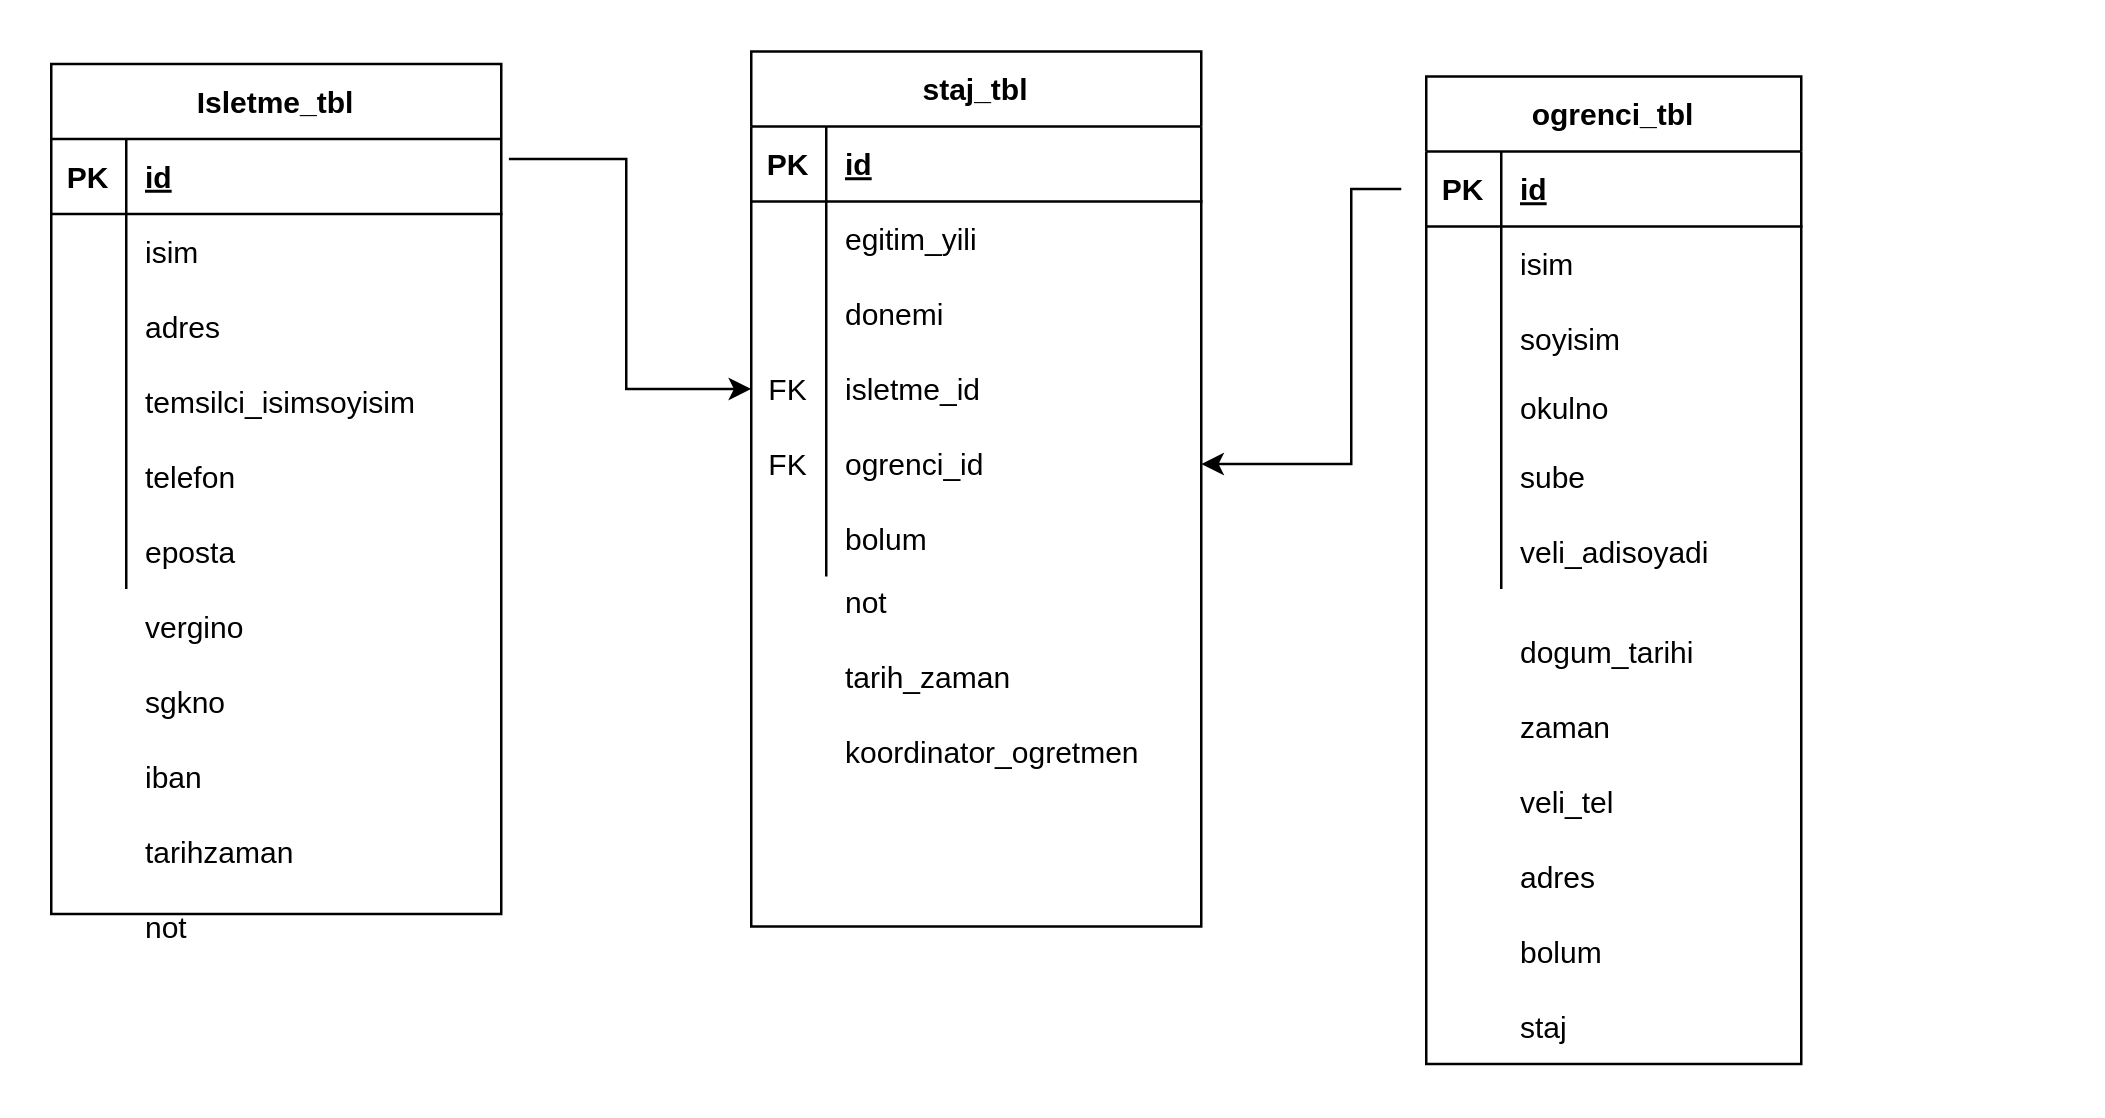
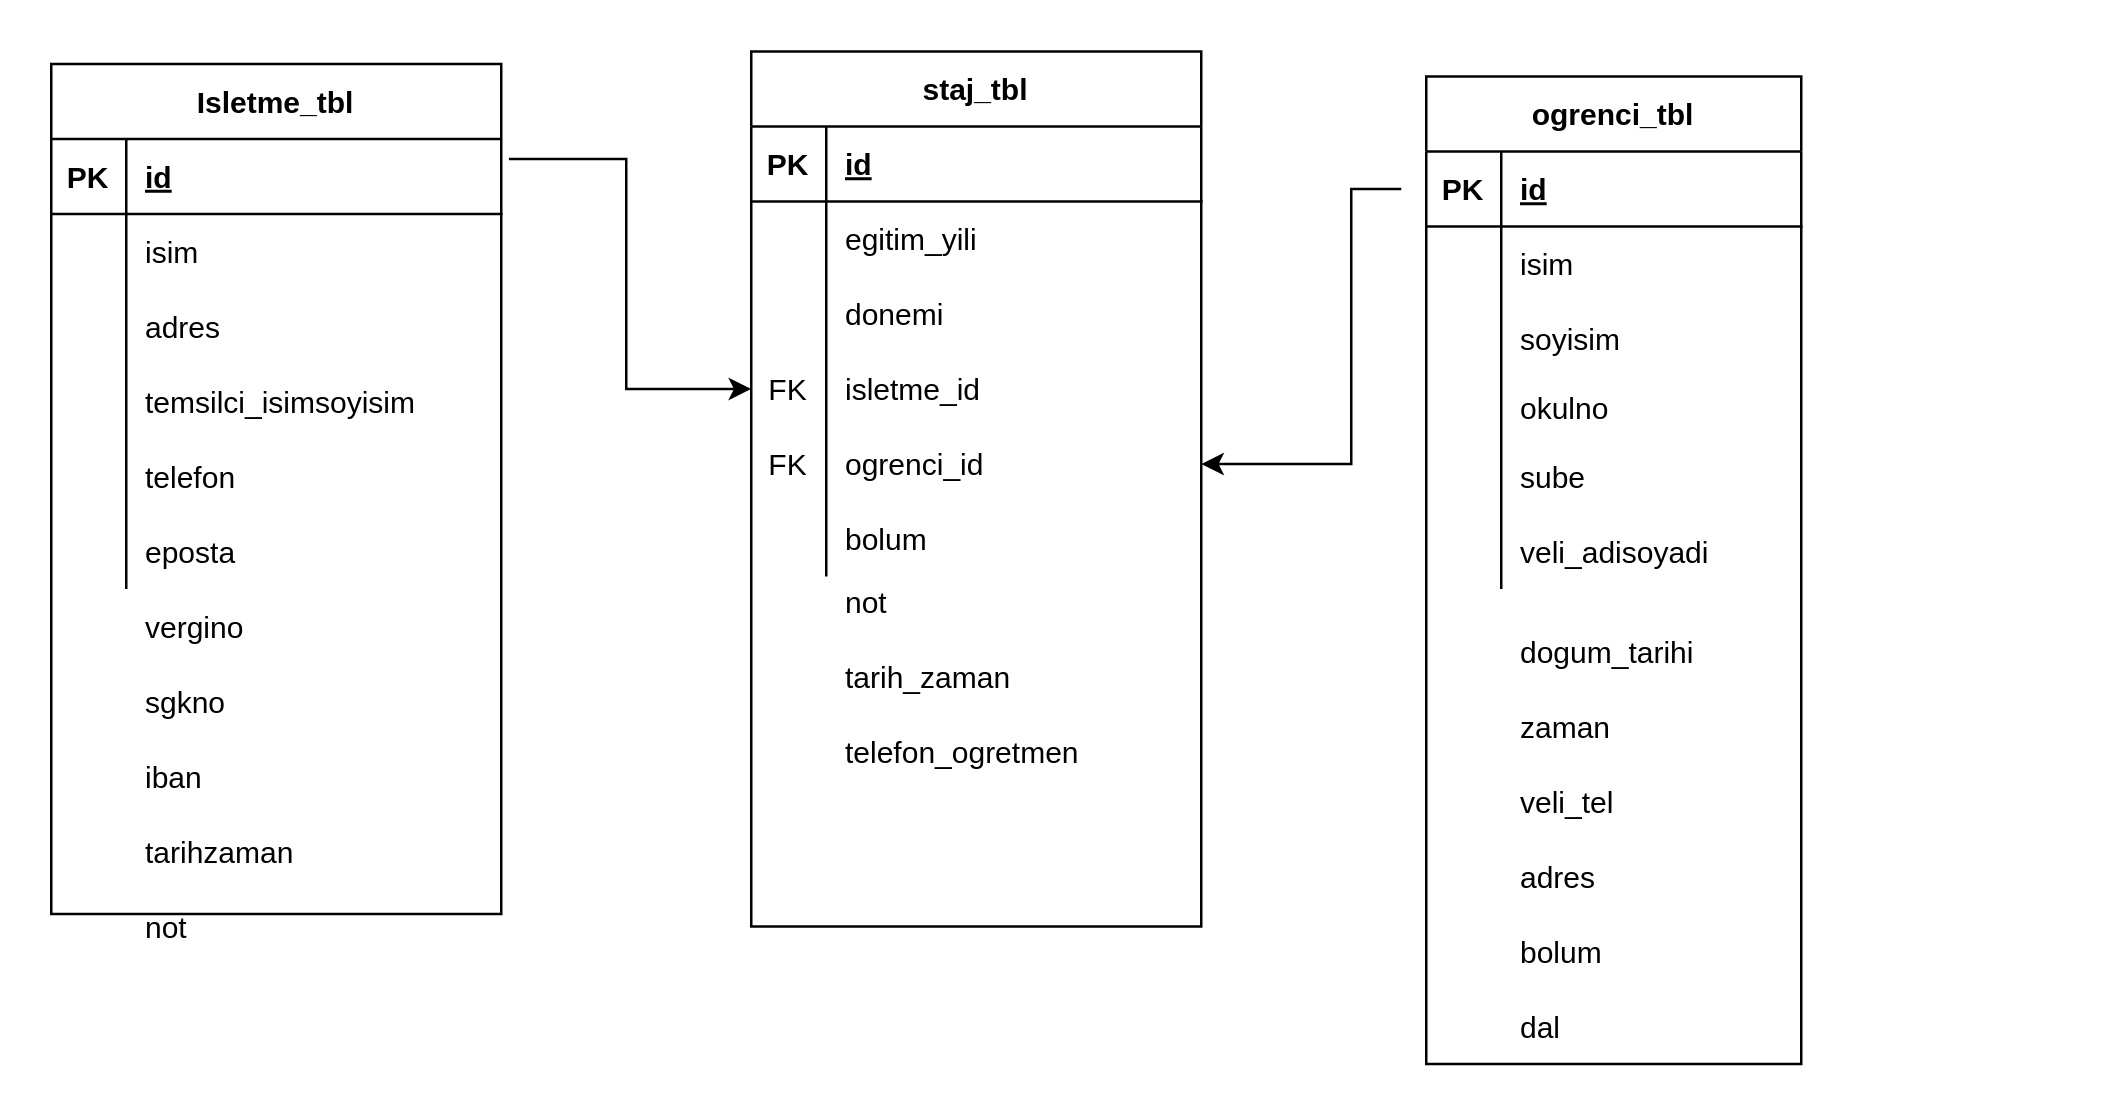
(1009, 753) -> (976, 753)
(1554, 1028) -> (1541, 1028)
